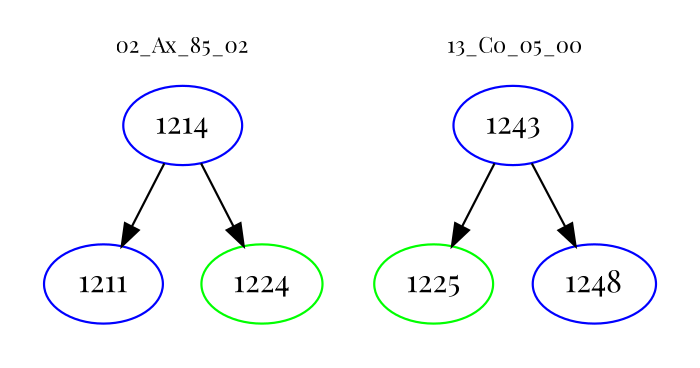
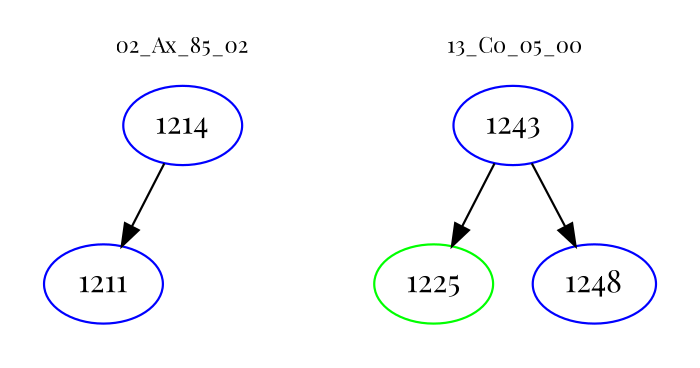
(262, 284) -> none
